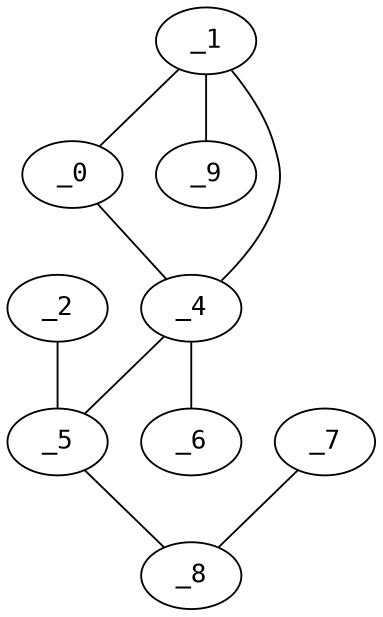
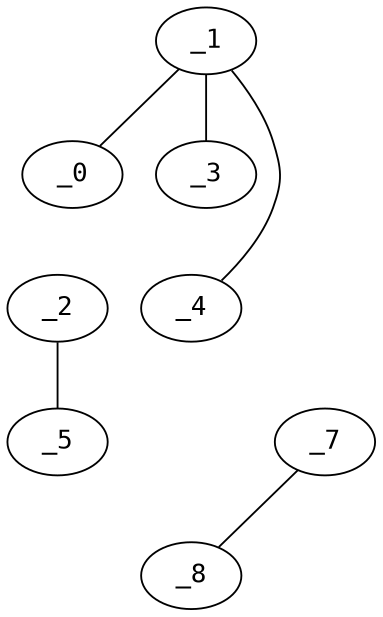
(206, 175) -> (206, 175)
(132, 241) -> none
(125, 375) -> none
(191, 442) -> none
(124, 509) -> none
